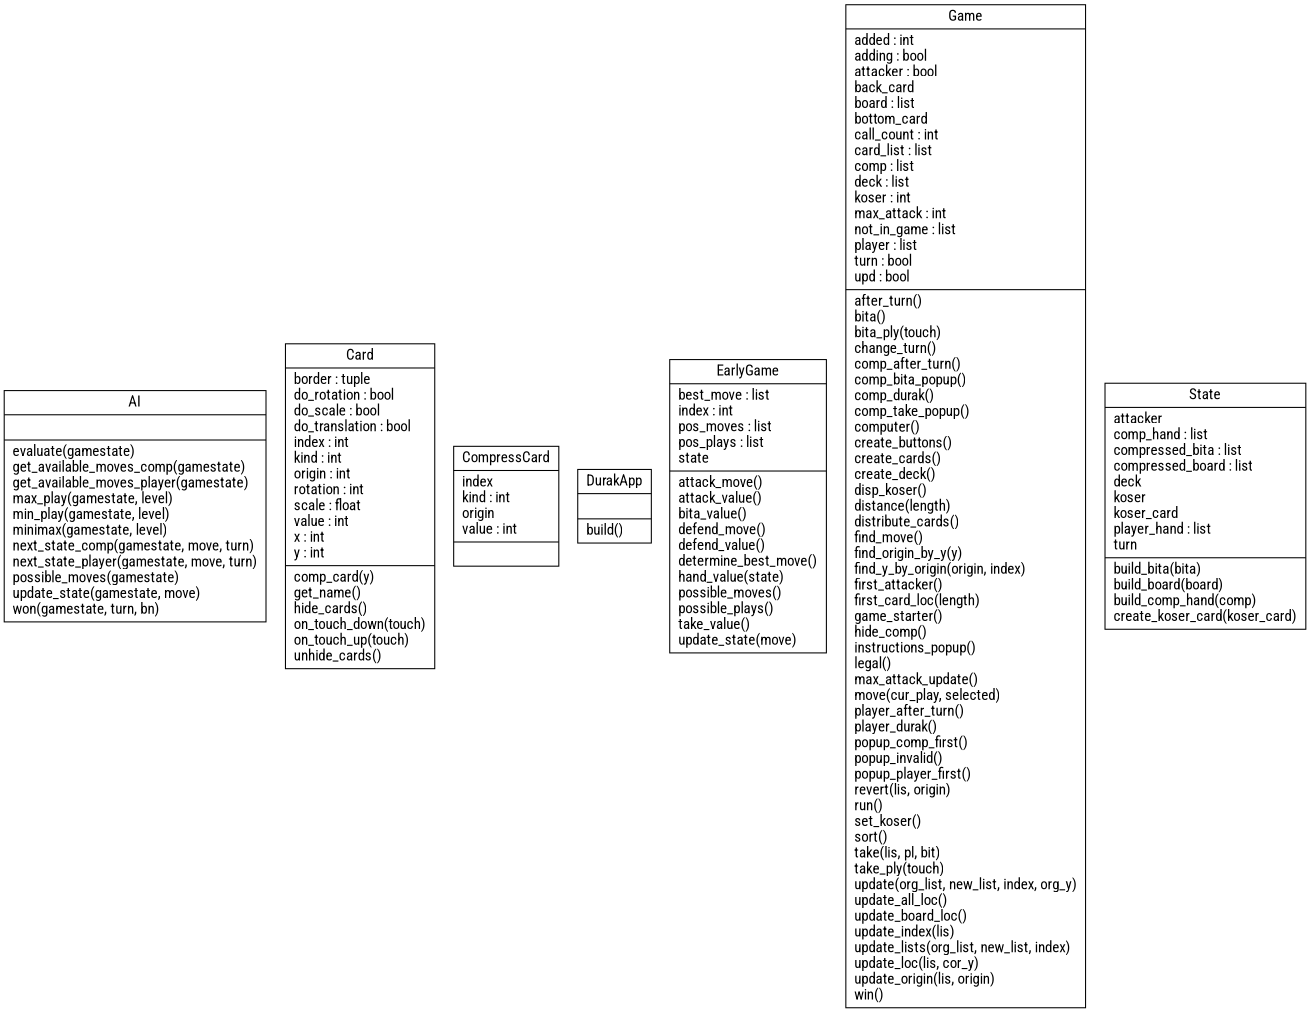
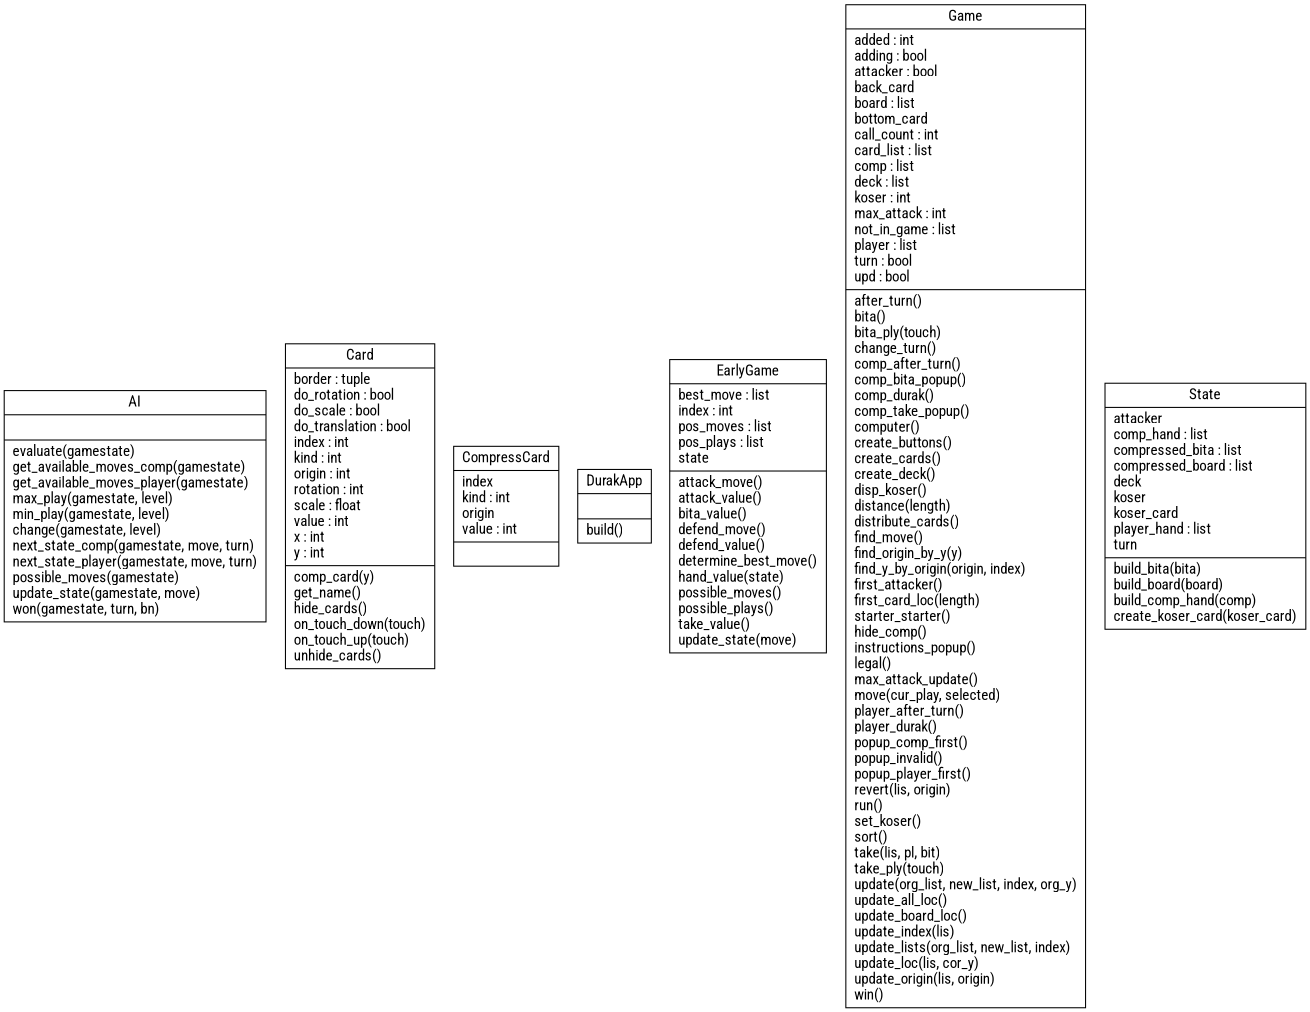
(90, 530) -> (87, 530)
(899, 617) -> (903, 617)
